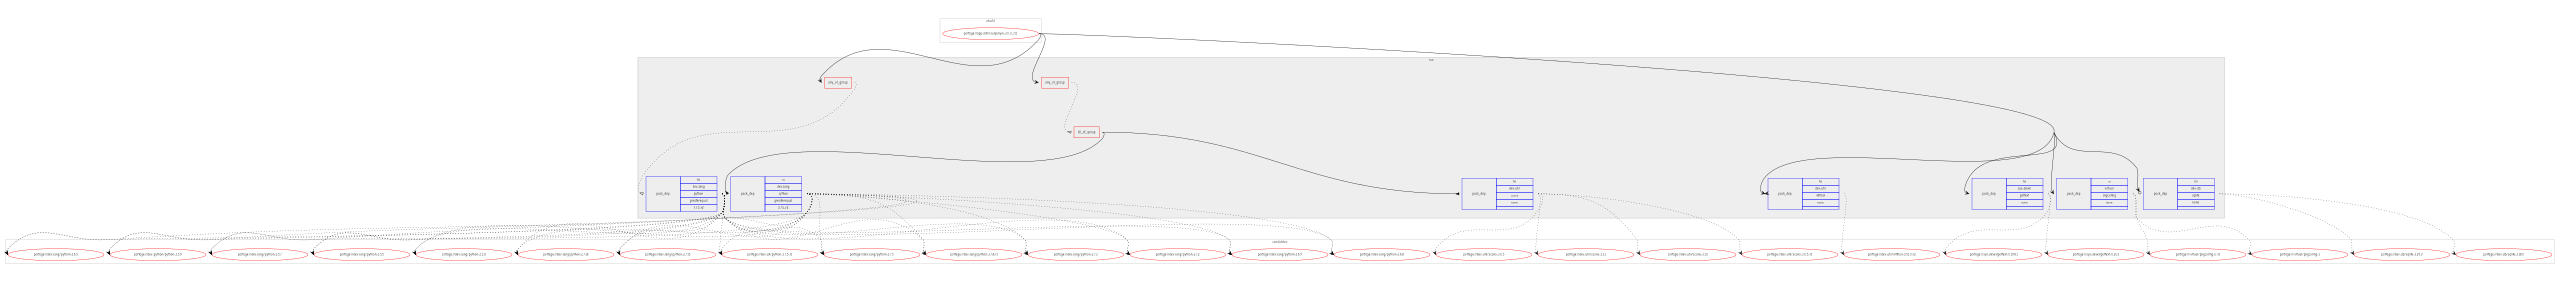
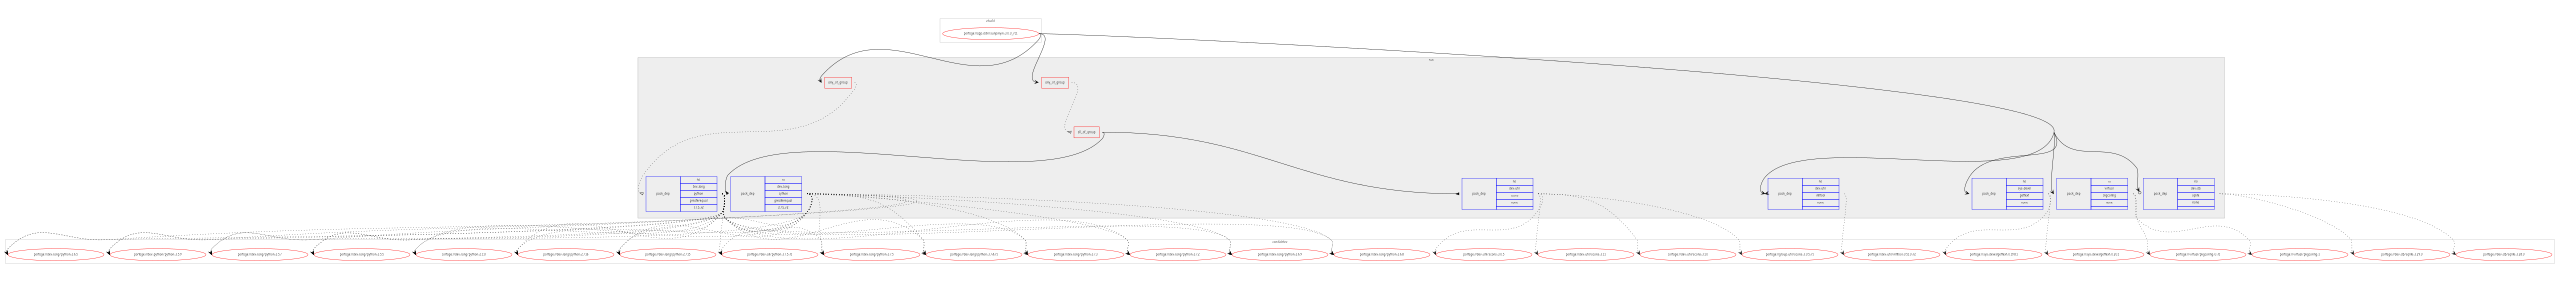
(1790, 255) -> (1790, 255)
(2504, 255) -> (2504, 255)
